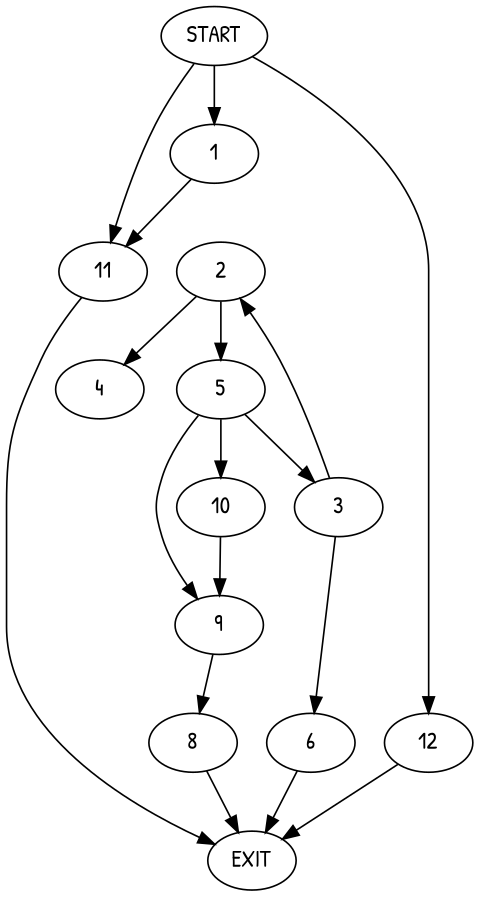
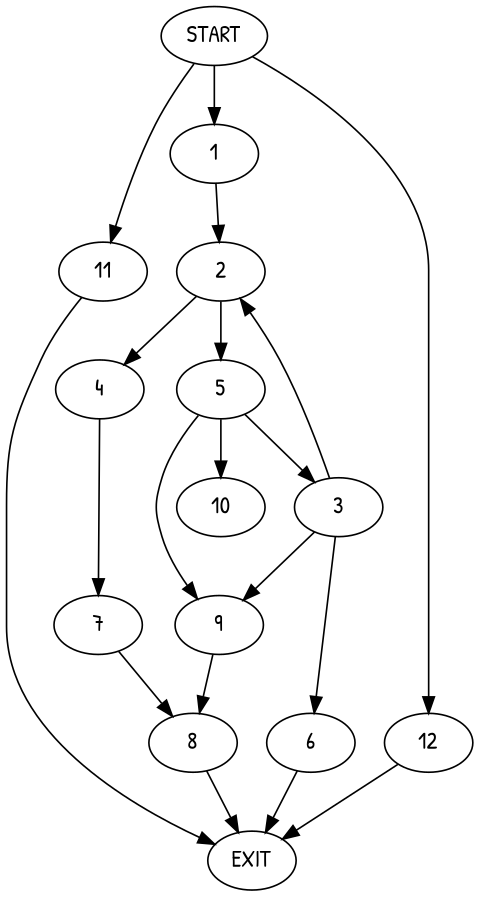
(164, 207) -> (217, 205)
(220, 558) -> (285, 560)
none -> (98, 625)
